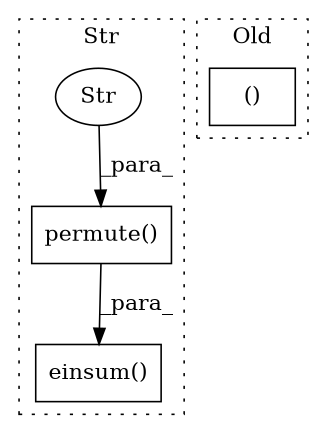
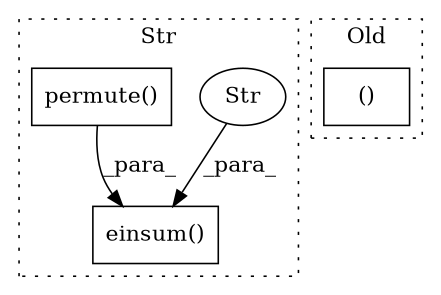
(100, 158) -> (204, 158)
